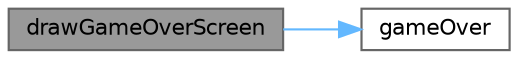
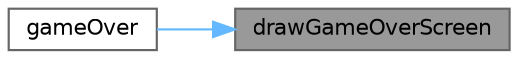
(311, 29) -> (185, 29)
